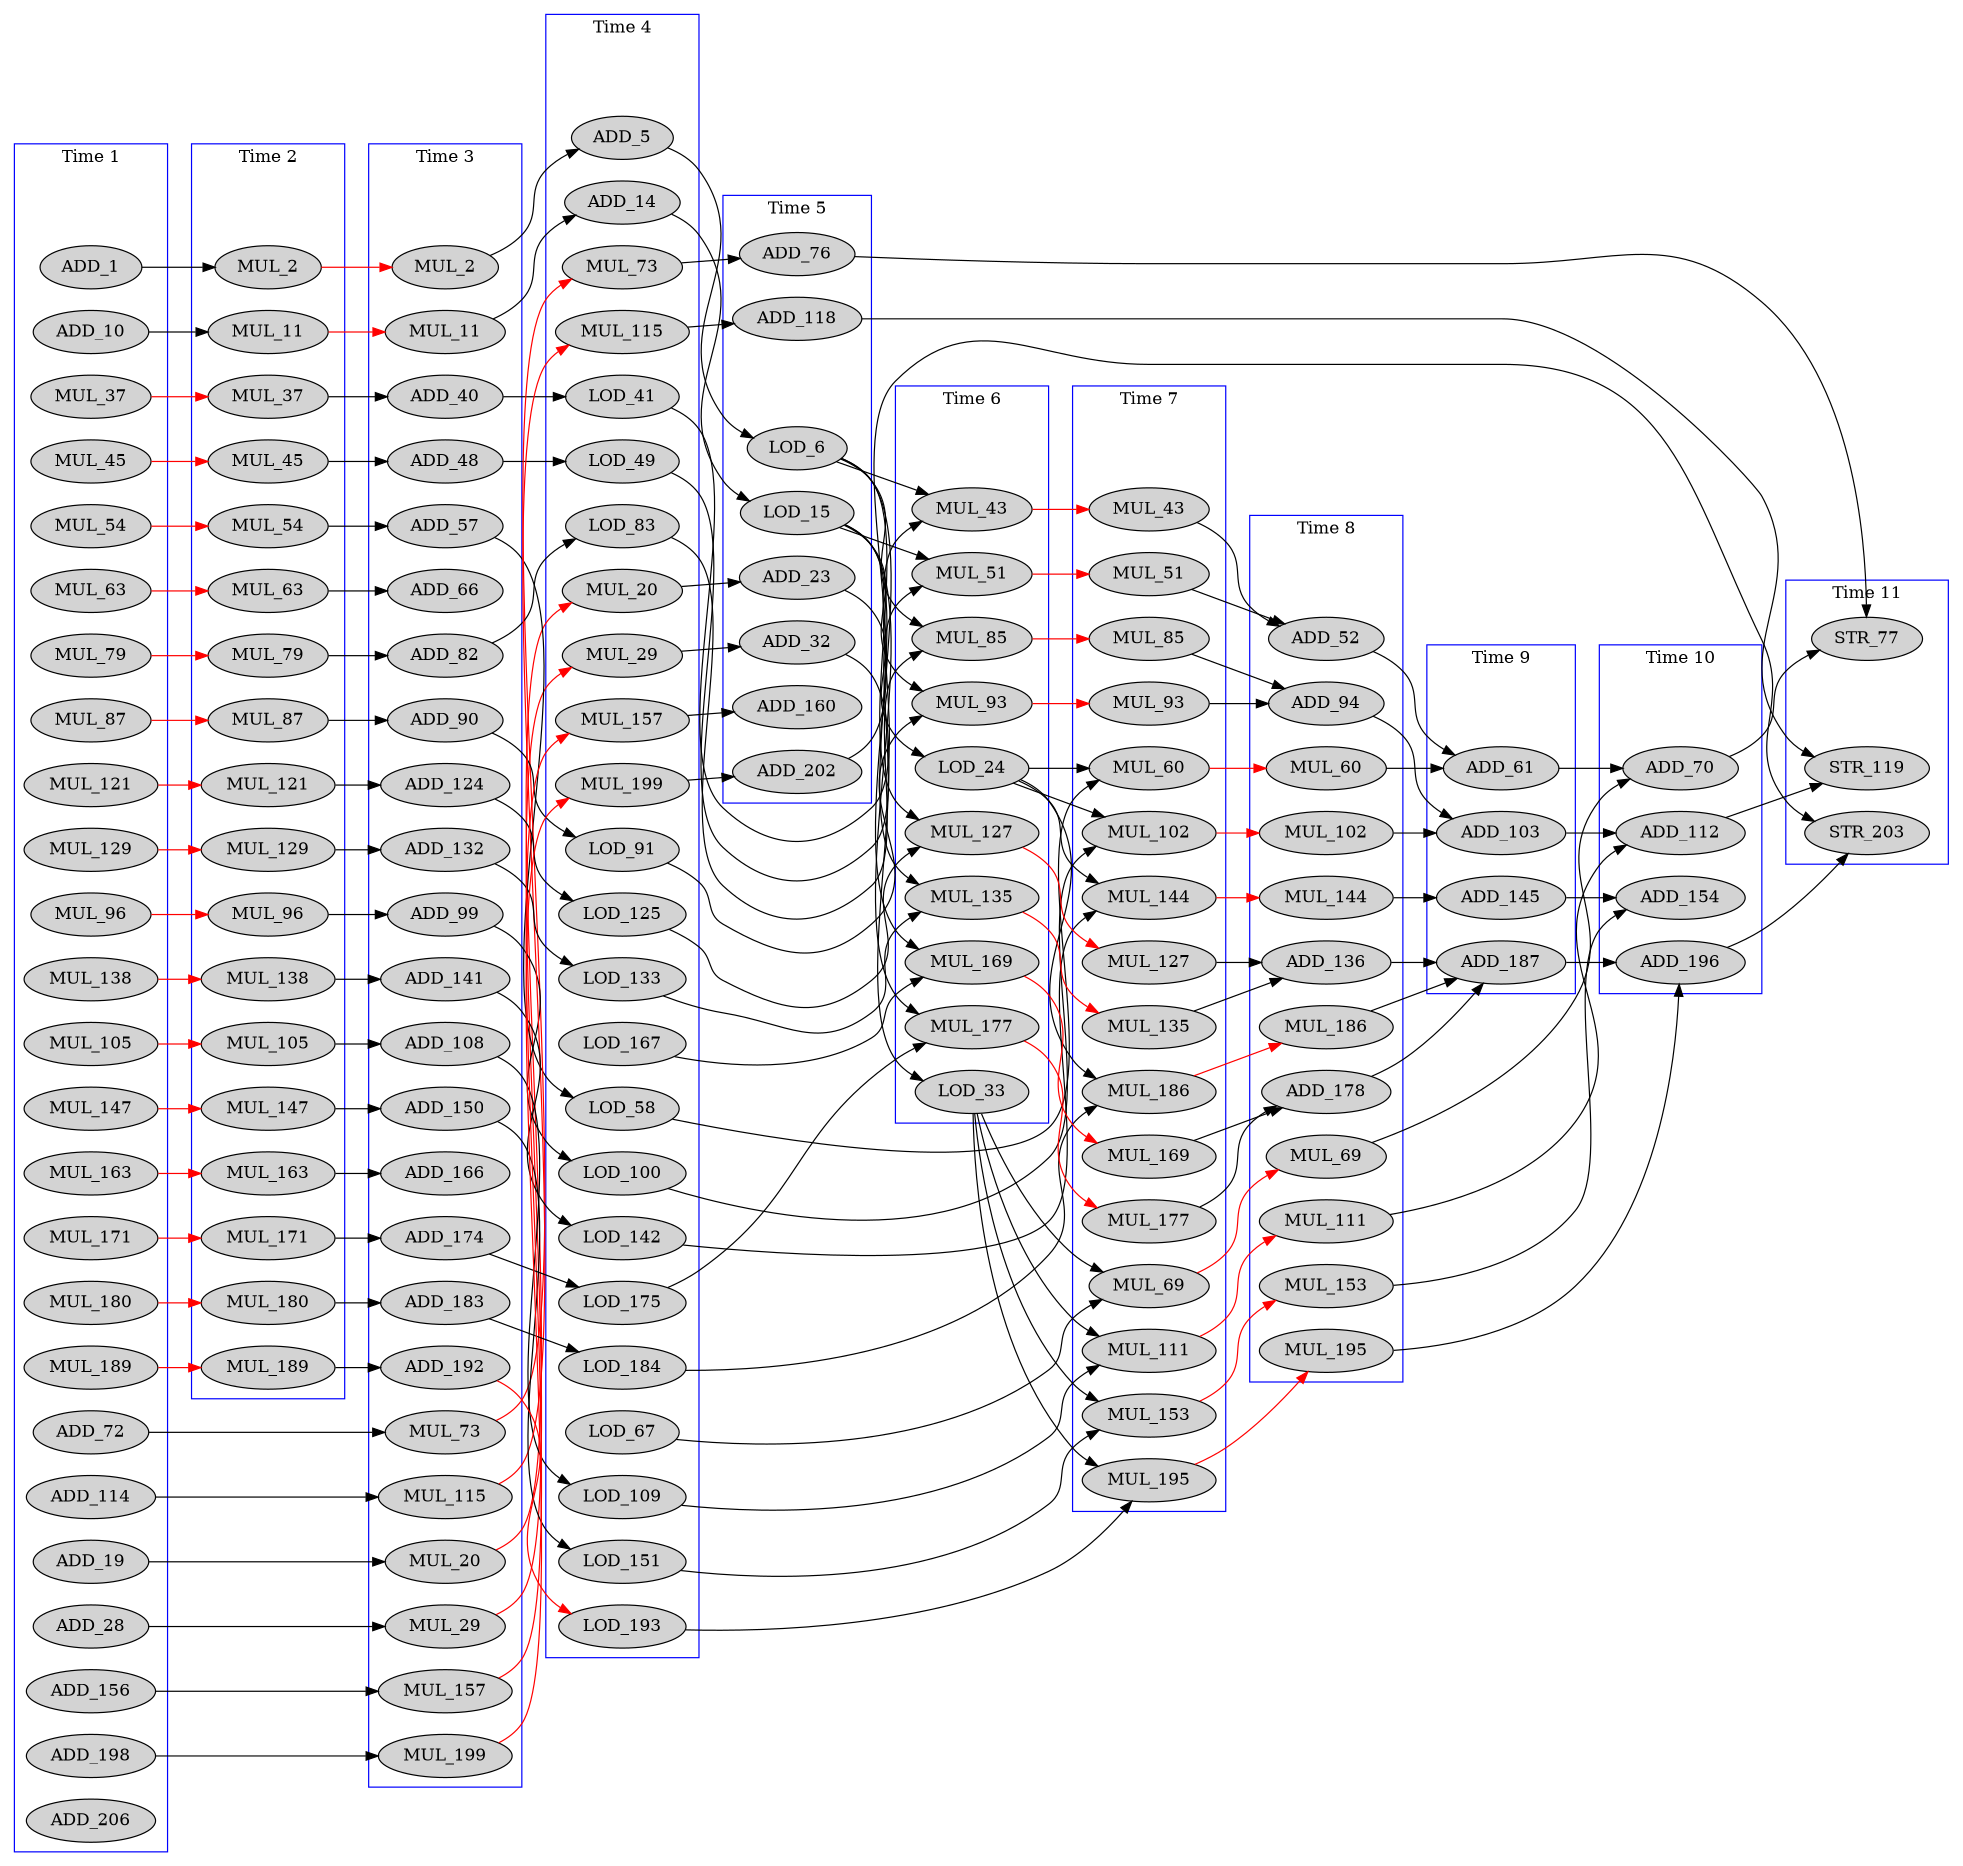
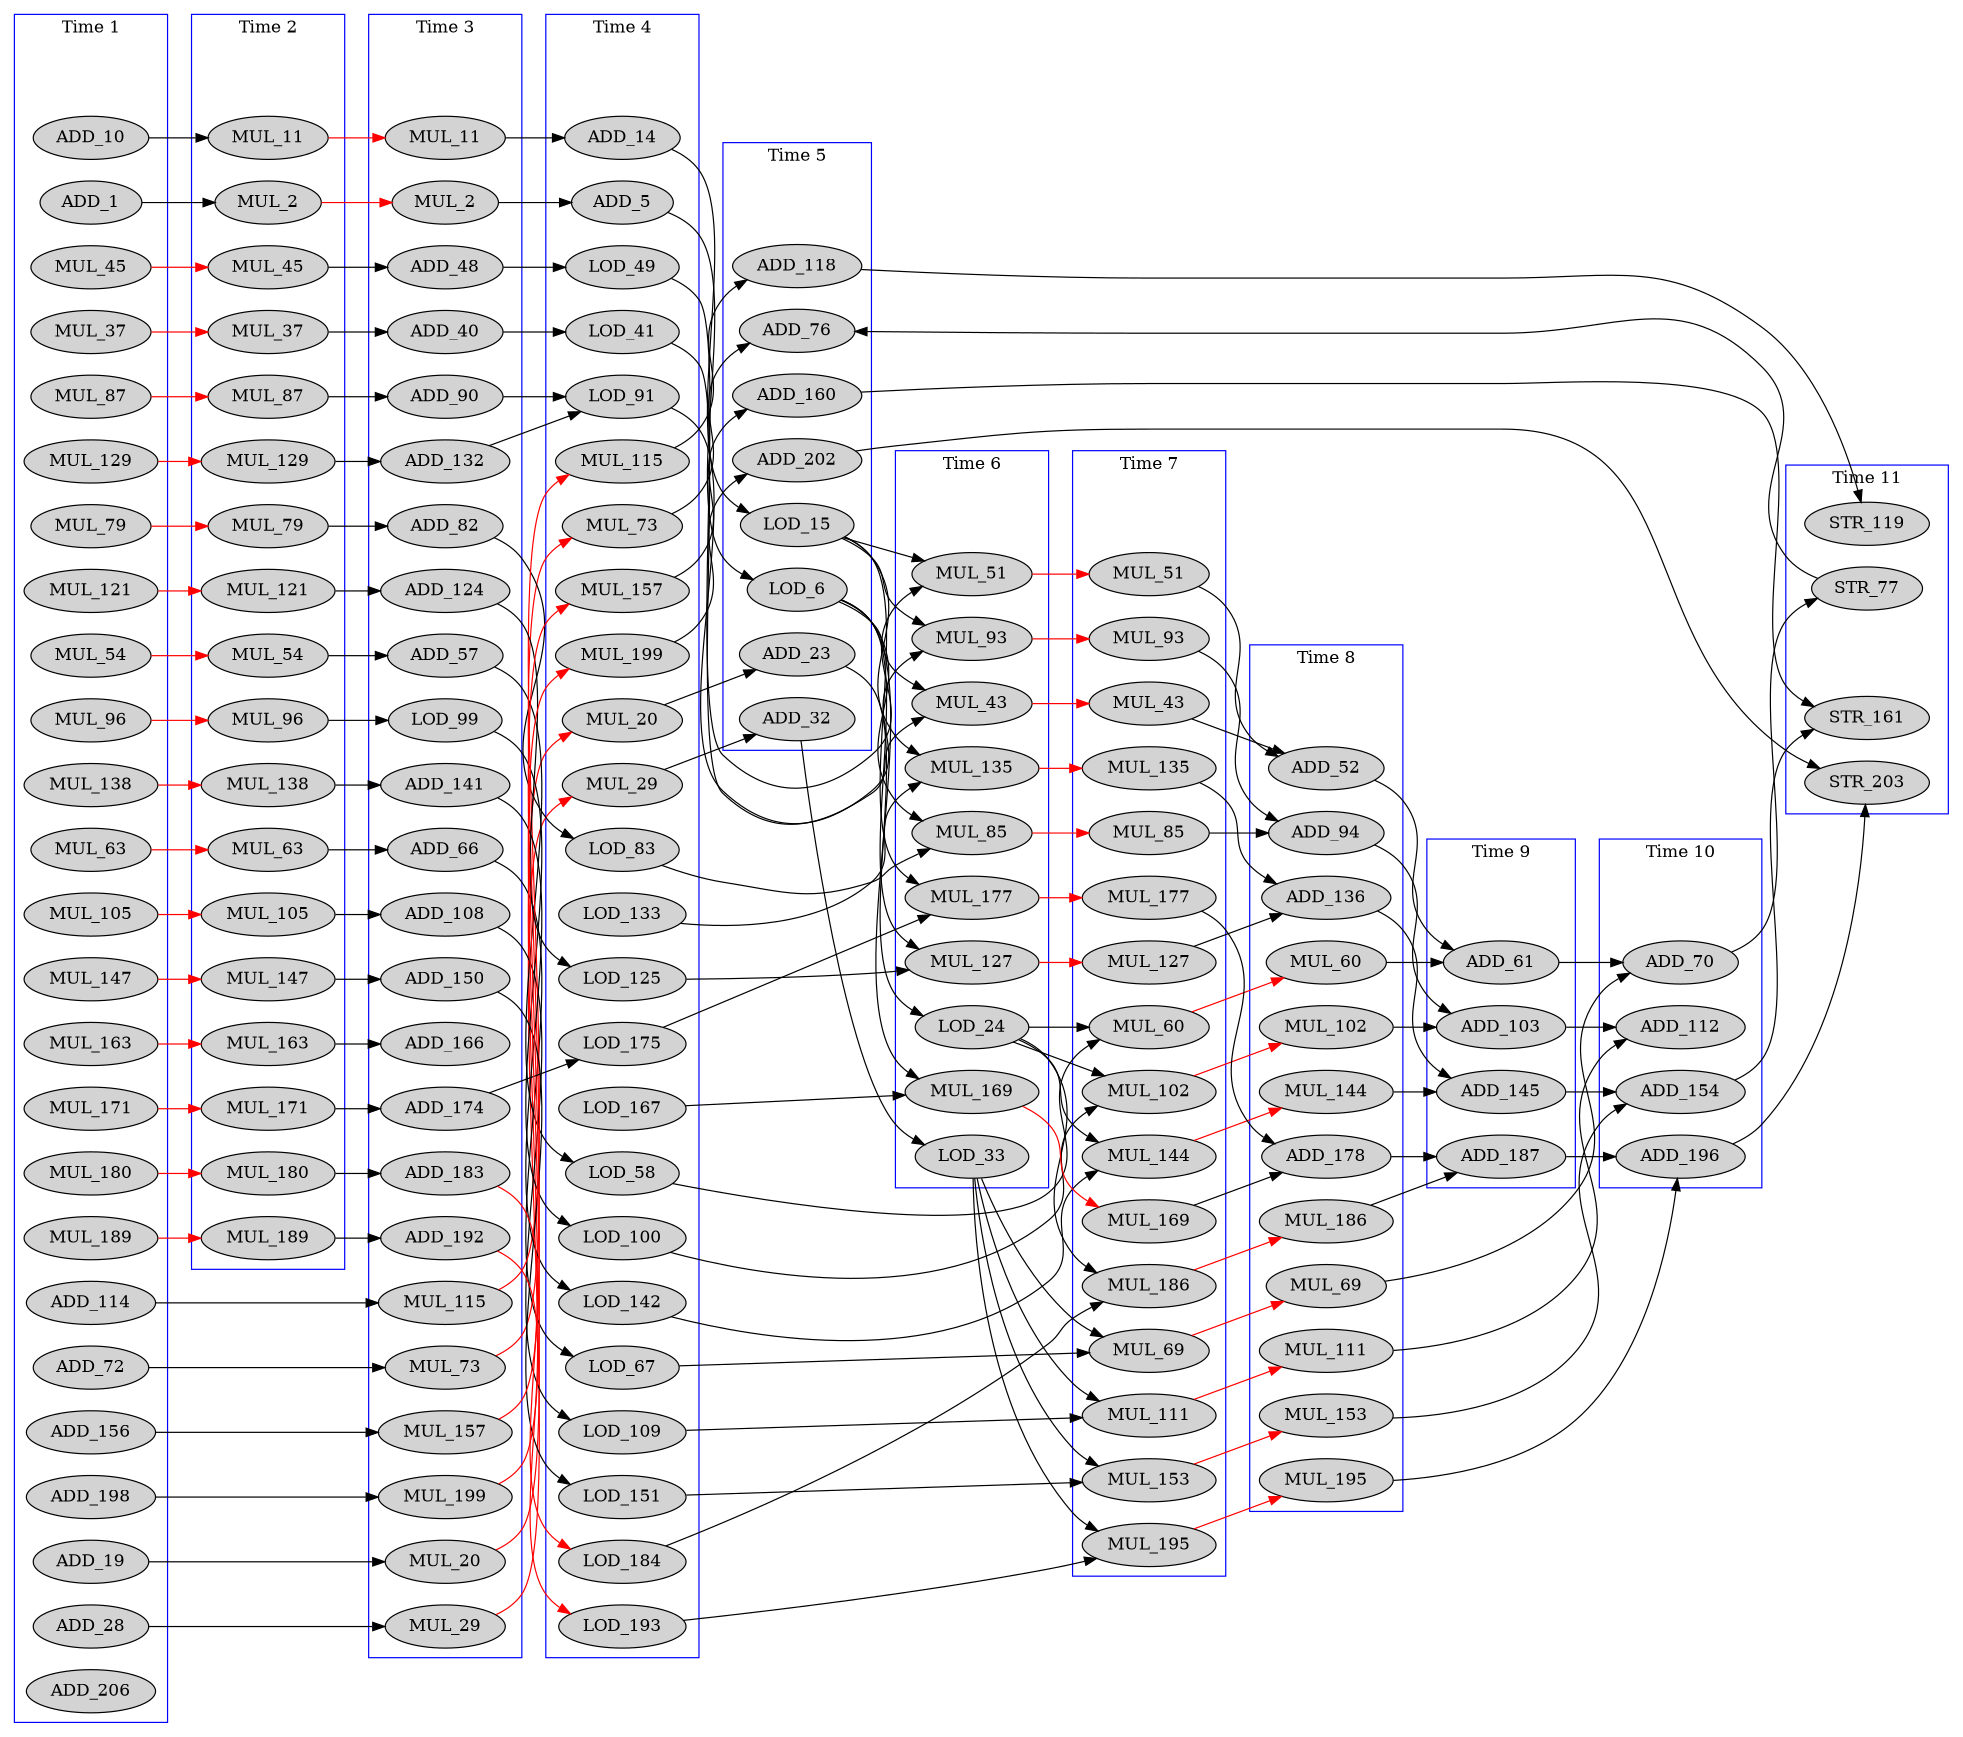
(1479, 264) -> (1442, 333)
none -> (1867, 718)
(1771, 802) -> none
(533, 909) -> (529, 431)
(445, 915) -> (445, 720)
(1411, 962) -> (1415, 993)
none -> (534, 1103)
(515, 1328) -> (534, 1361)
